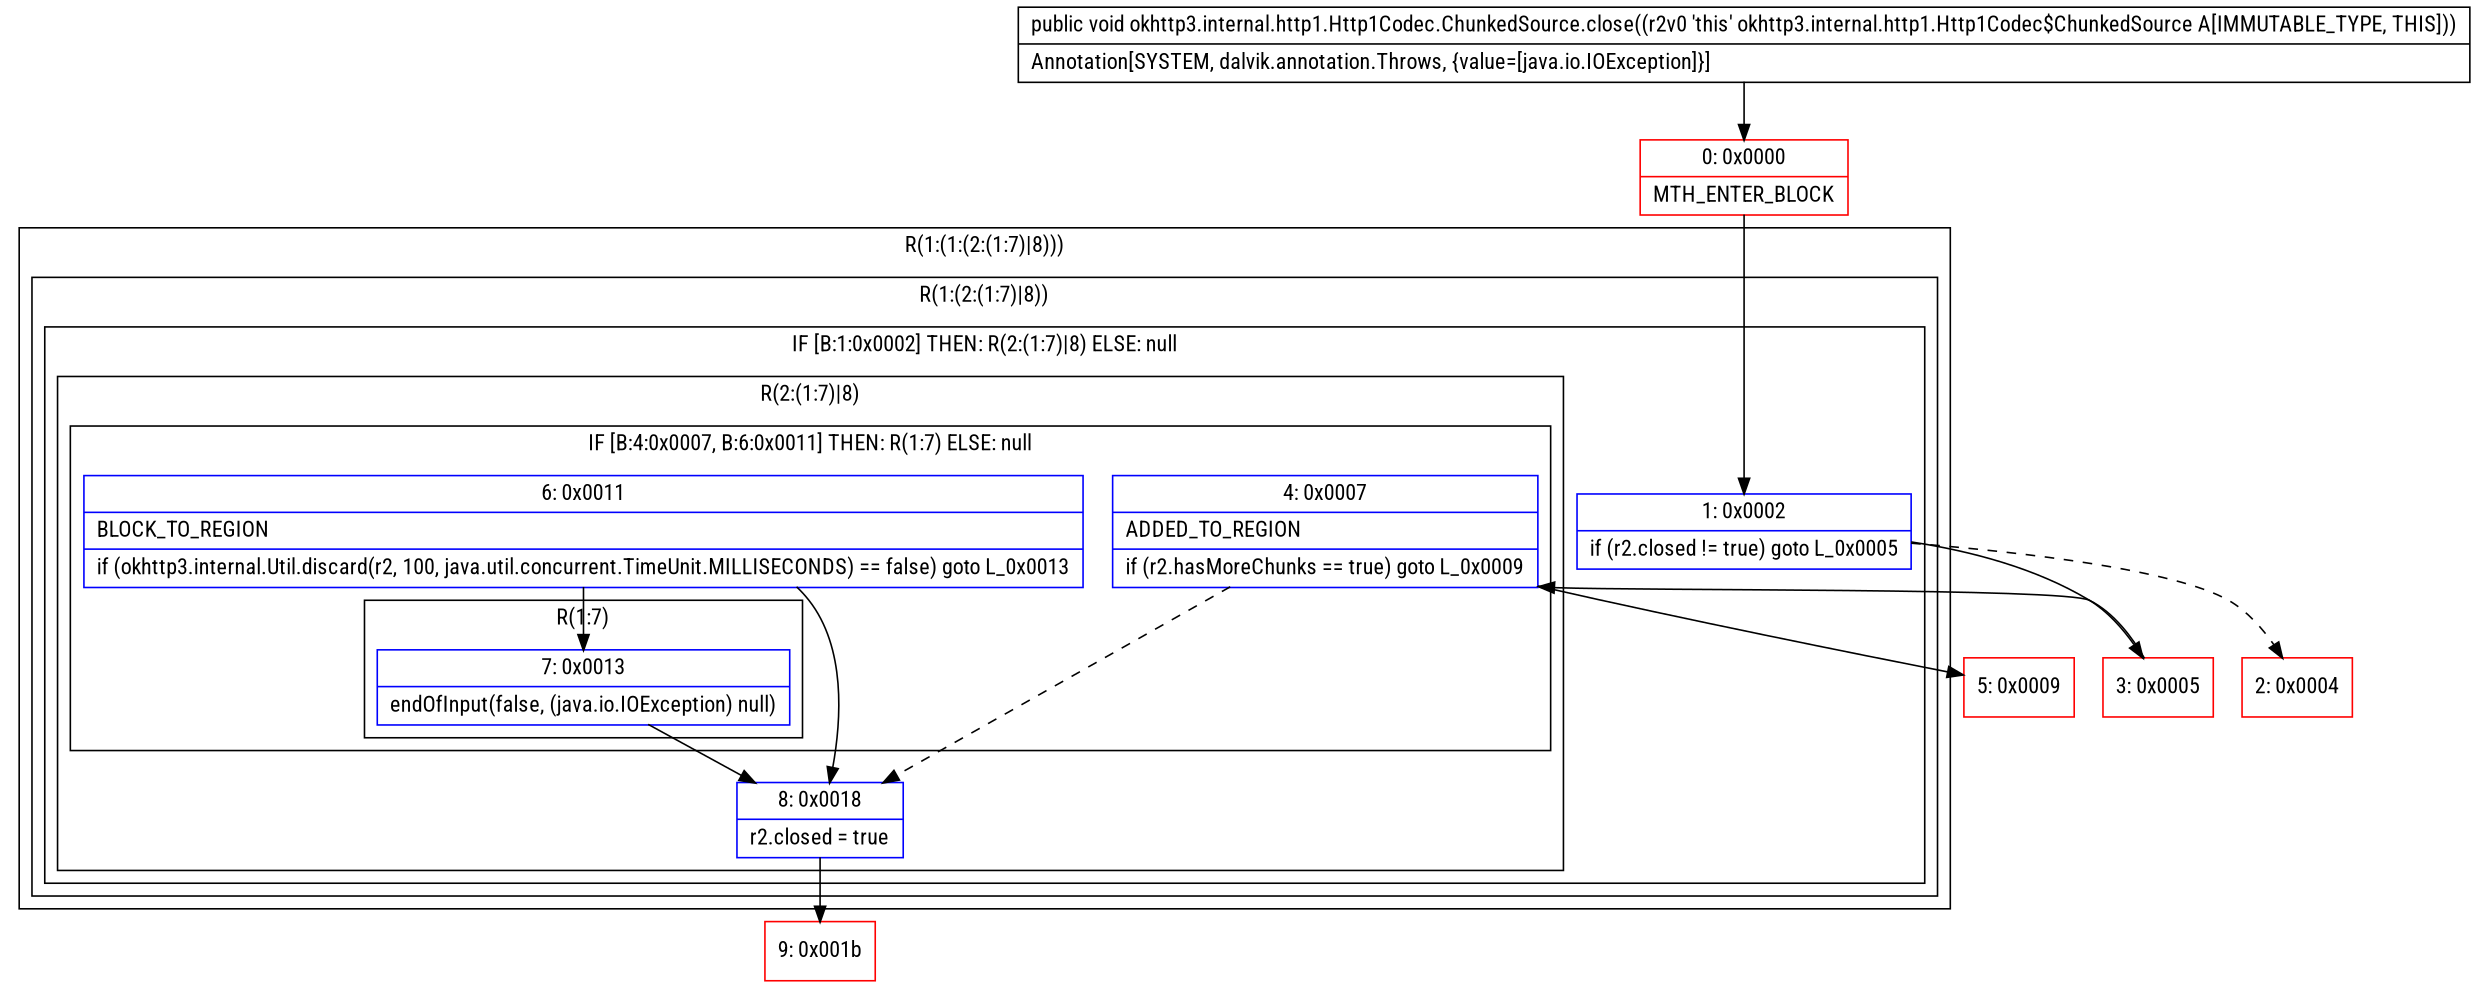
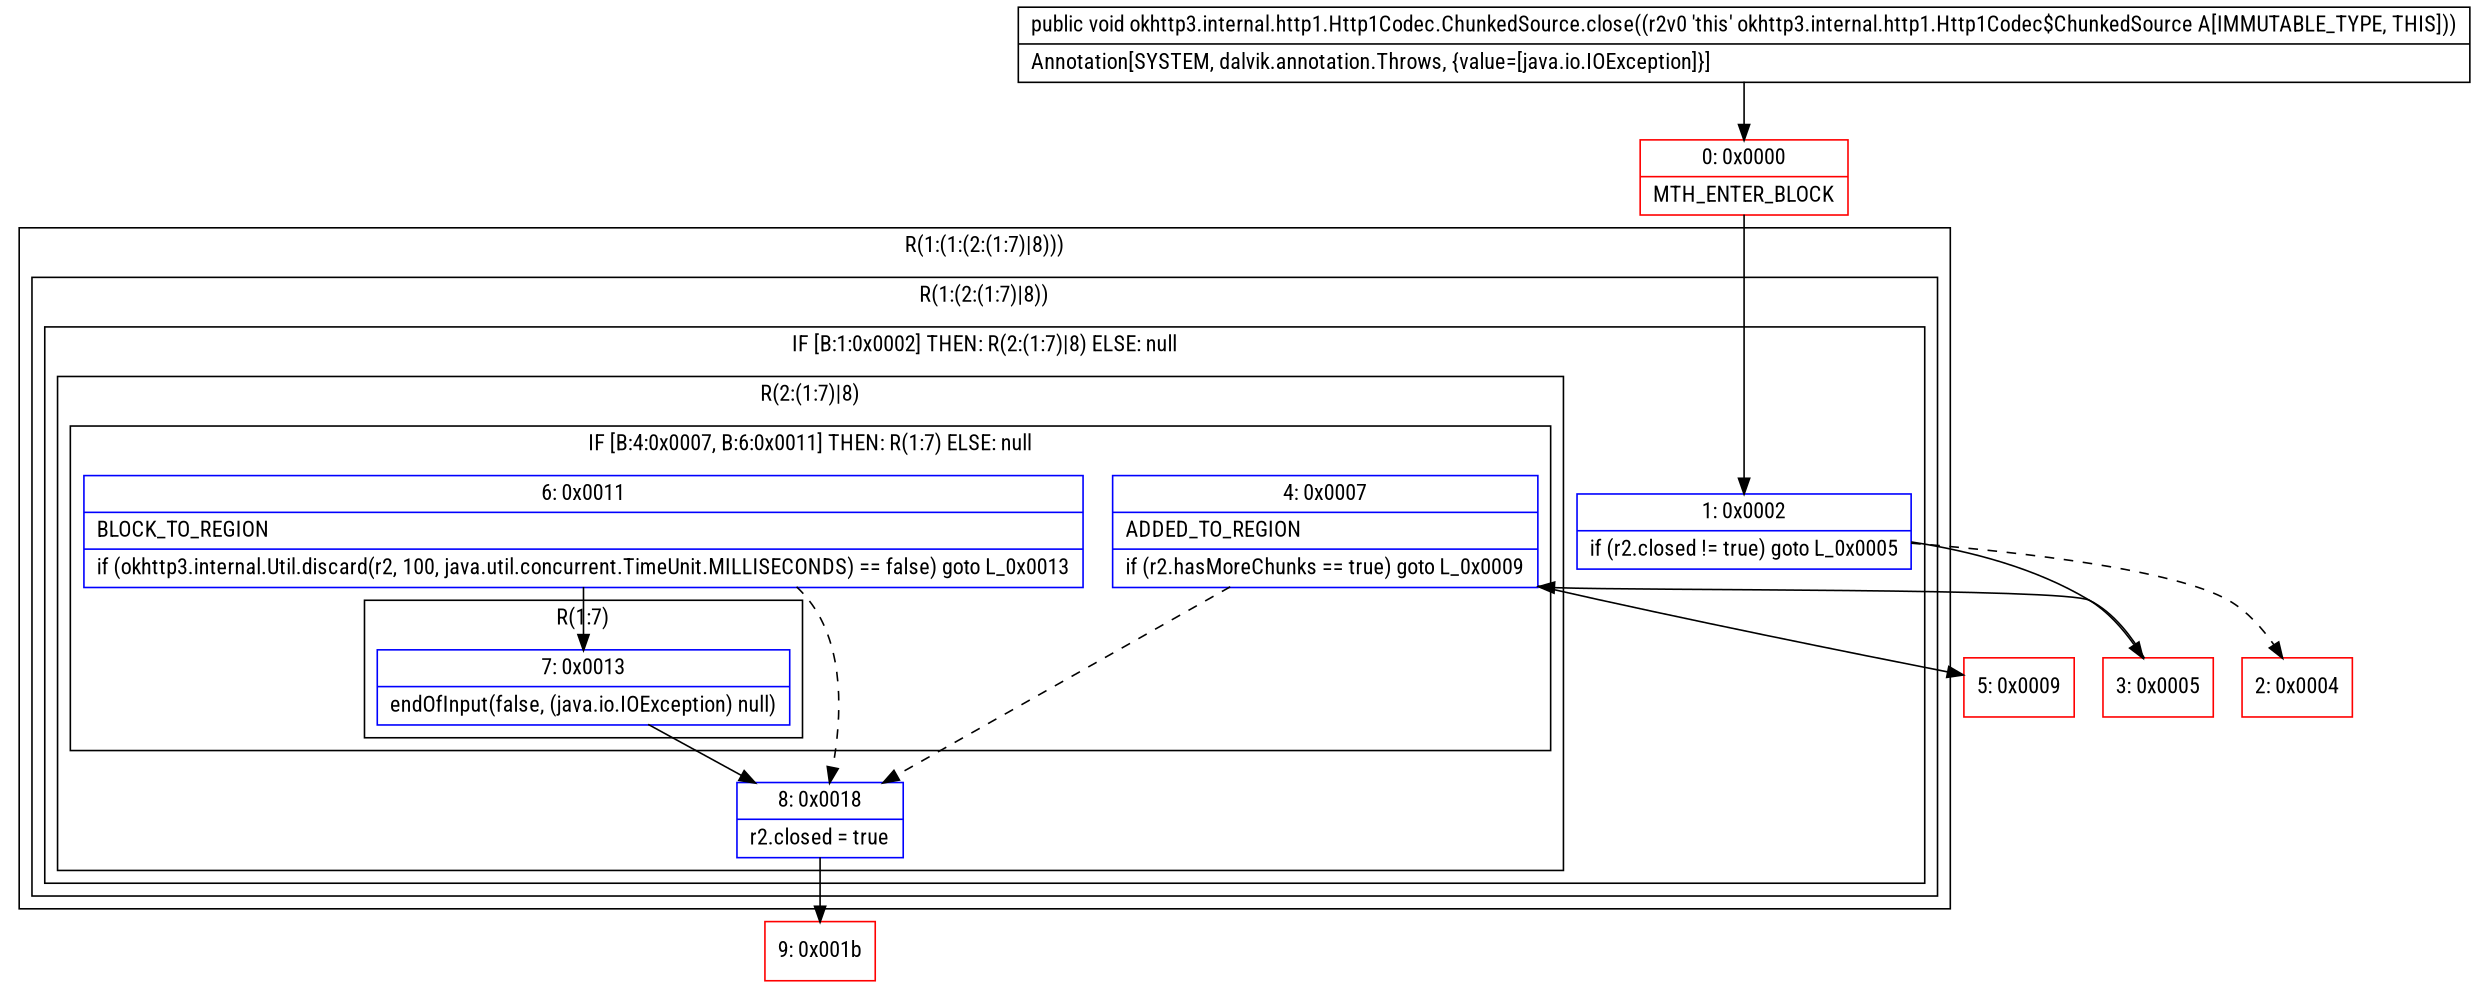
(836, 672) -> (836, 672)
